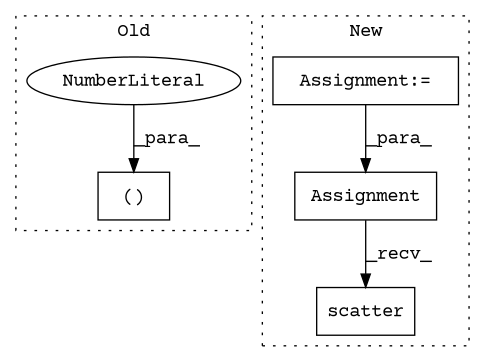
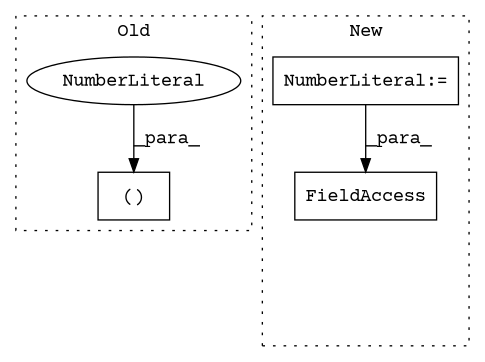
(366, 81) -> (366, 81)
(366, 196) -> (366, 196)
(366, 311) -> none
